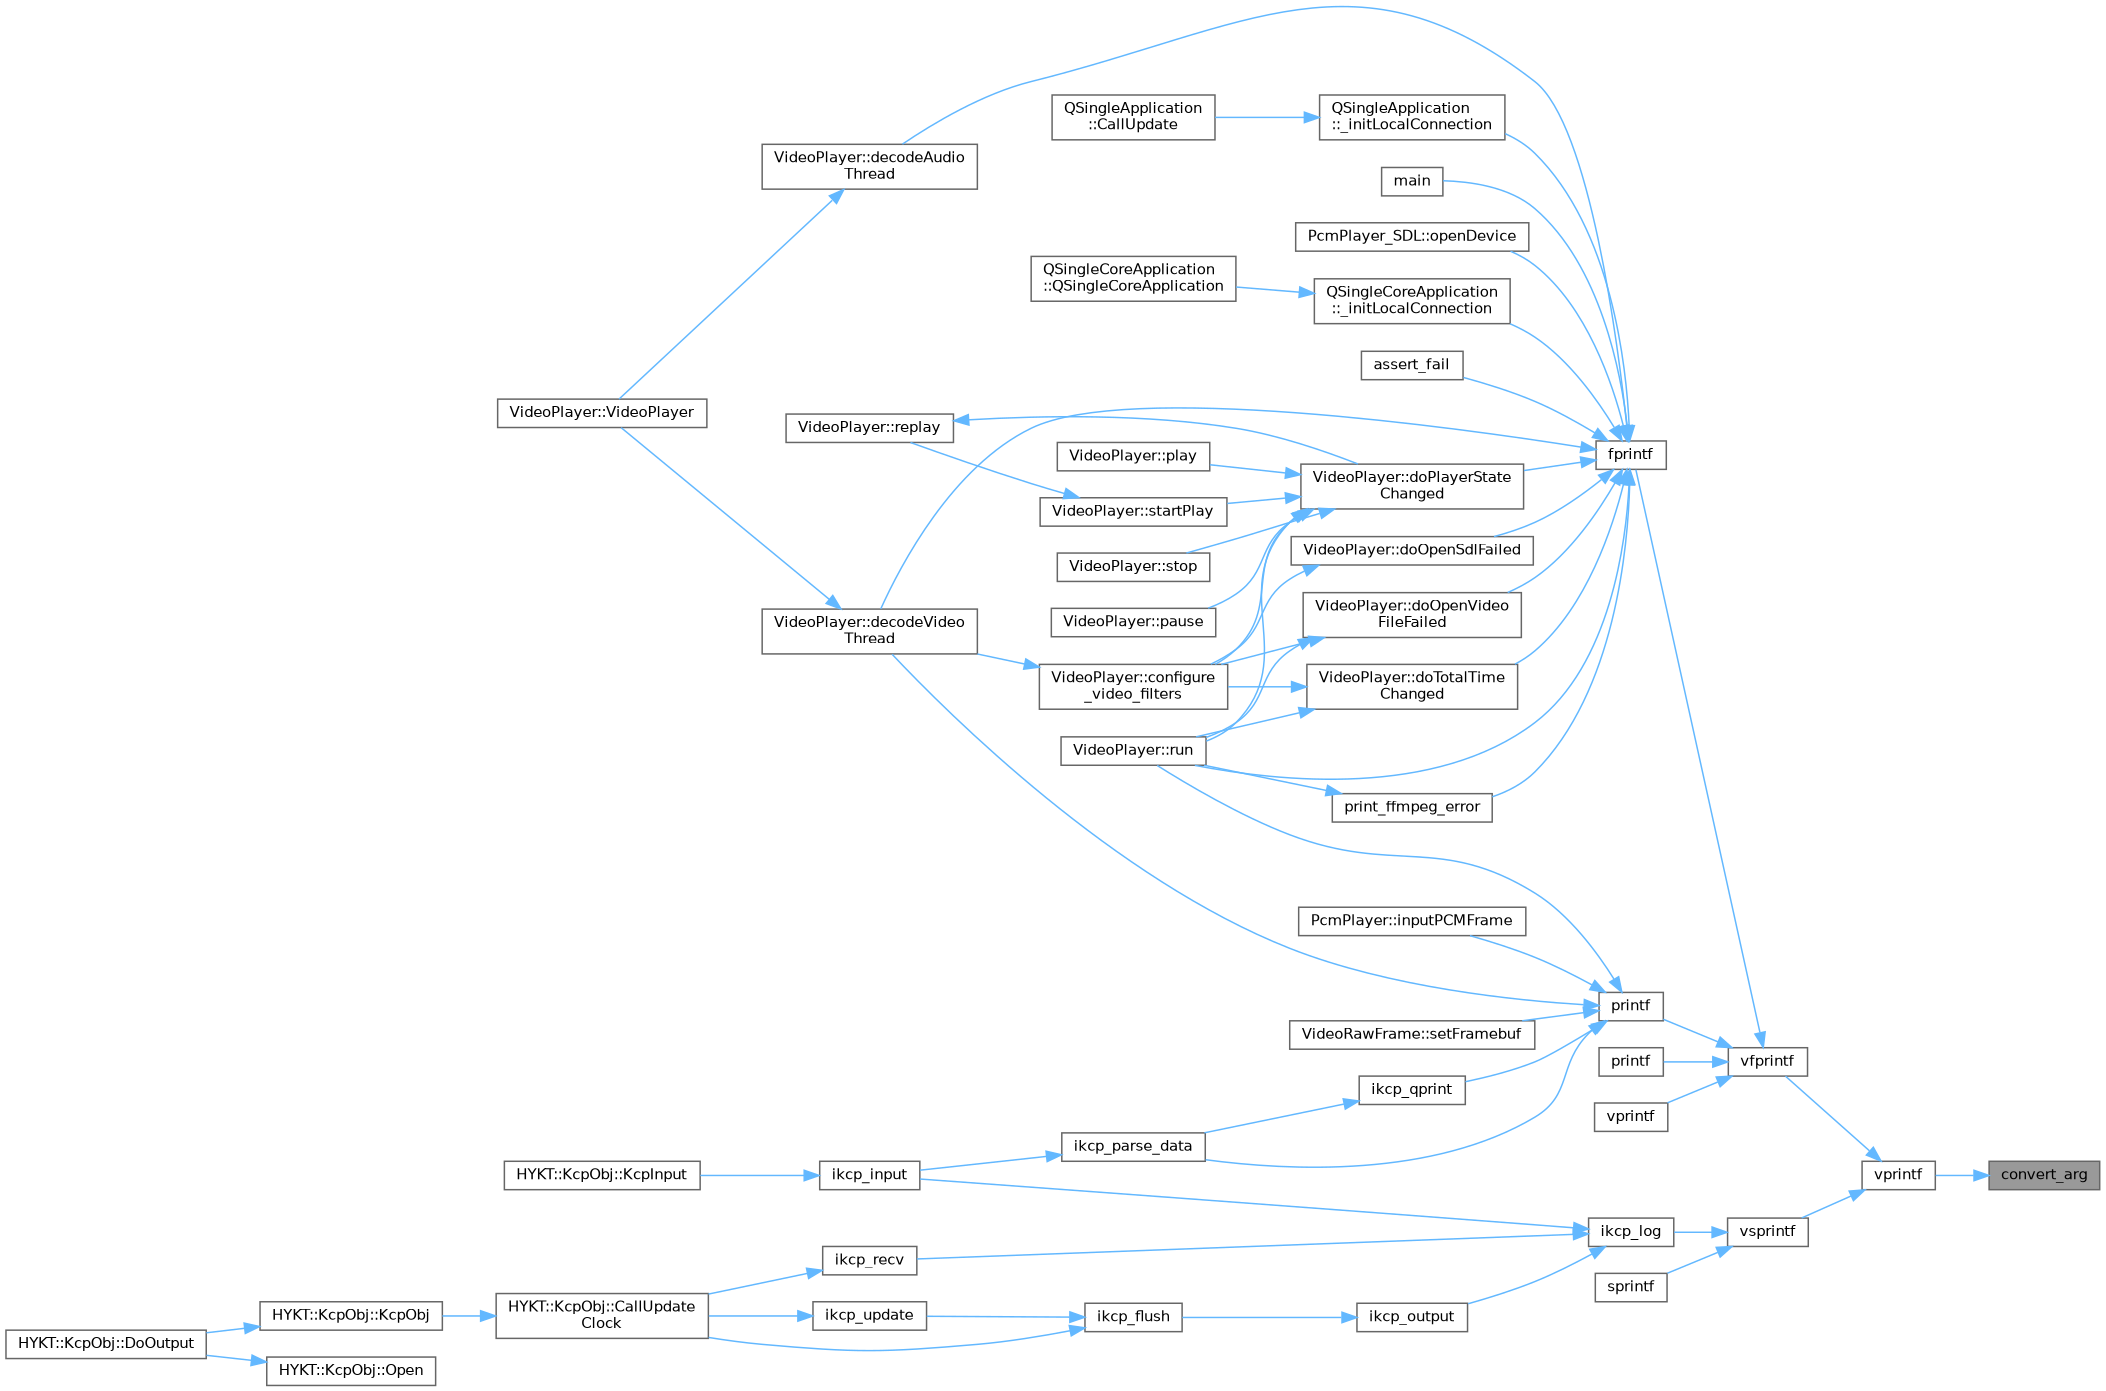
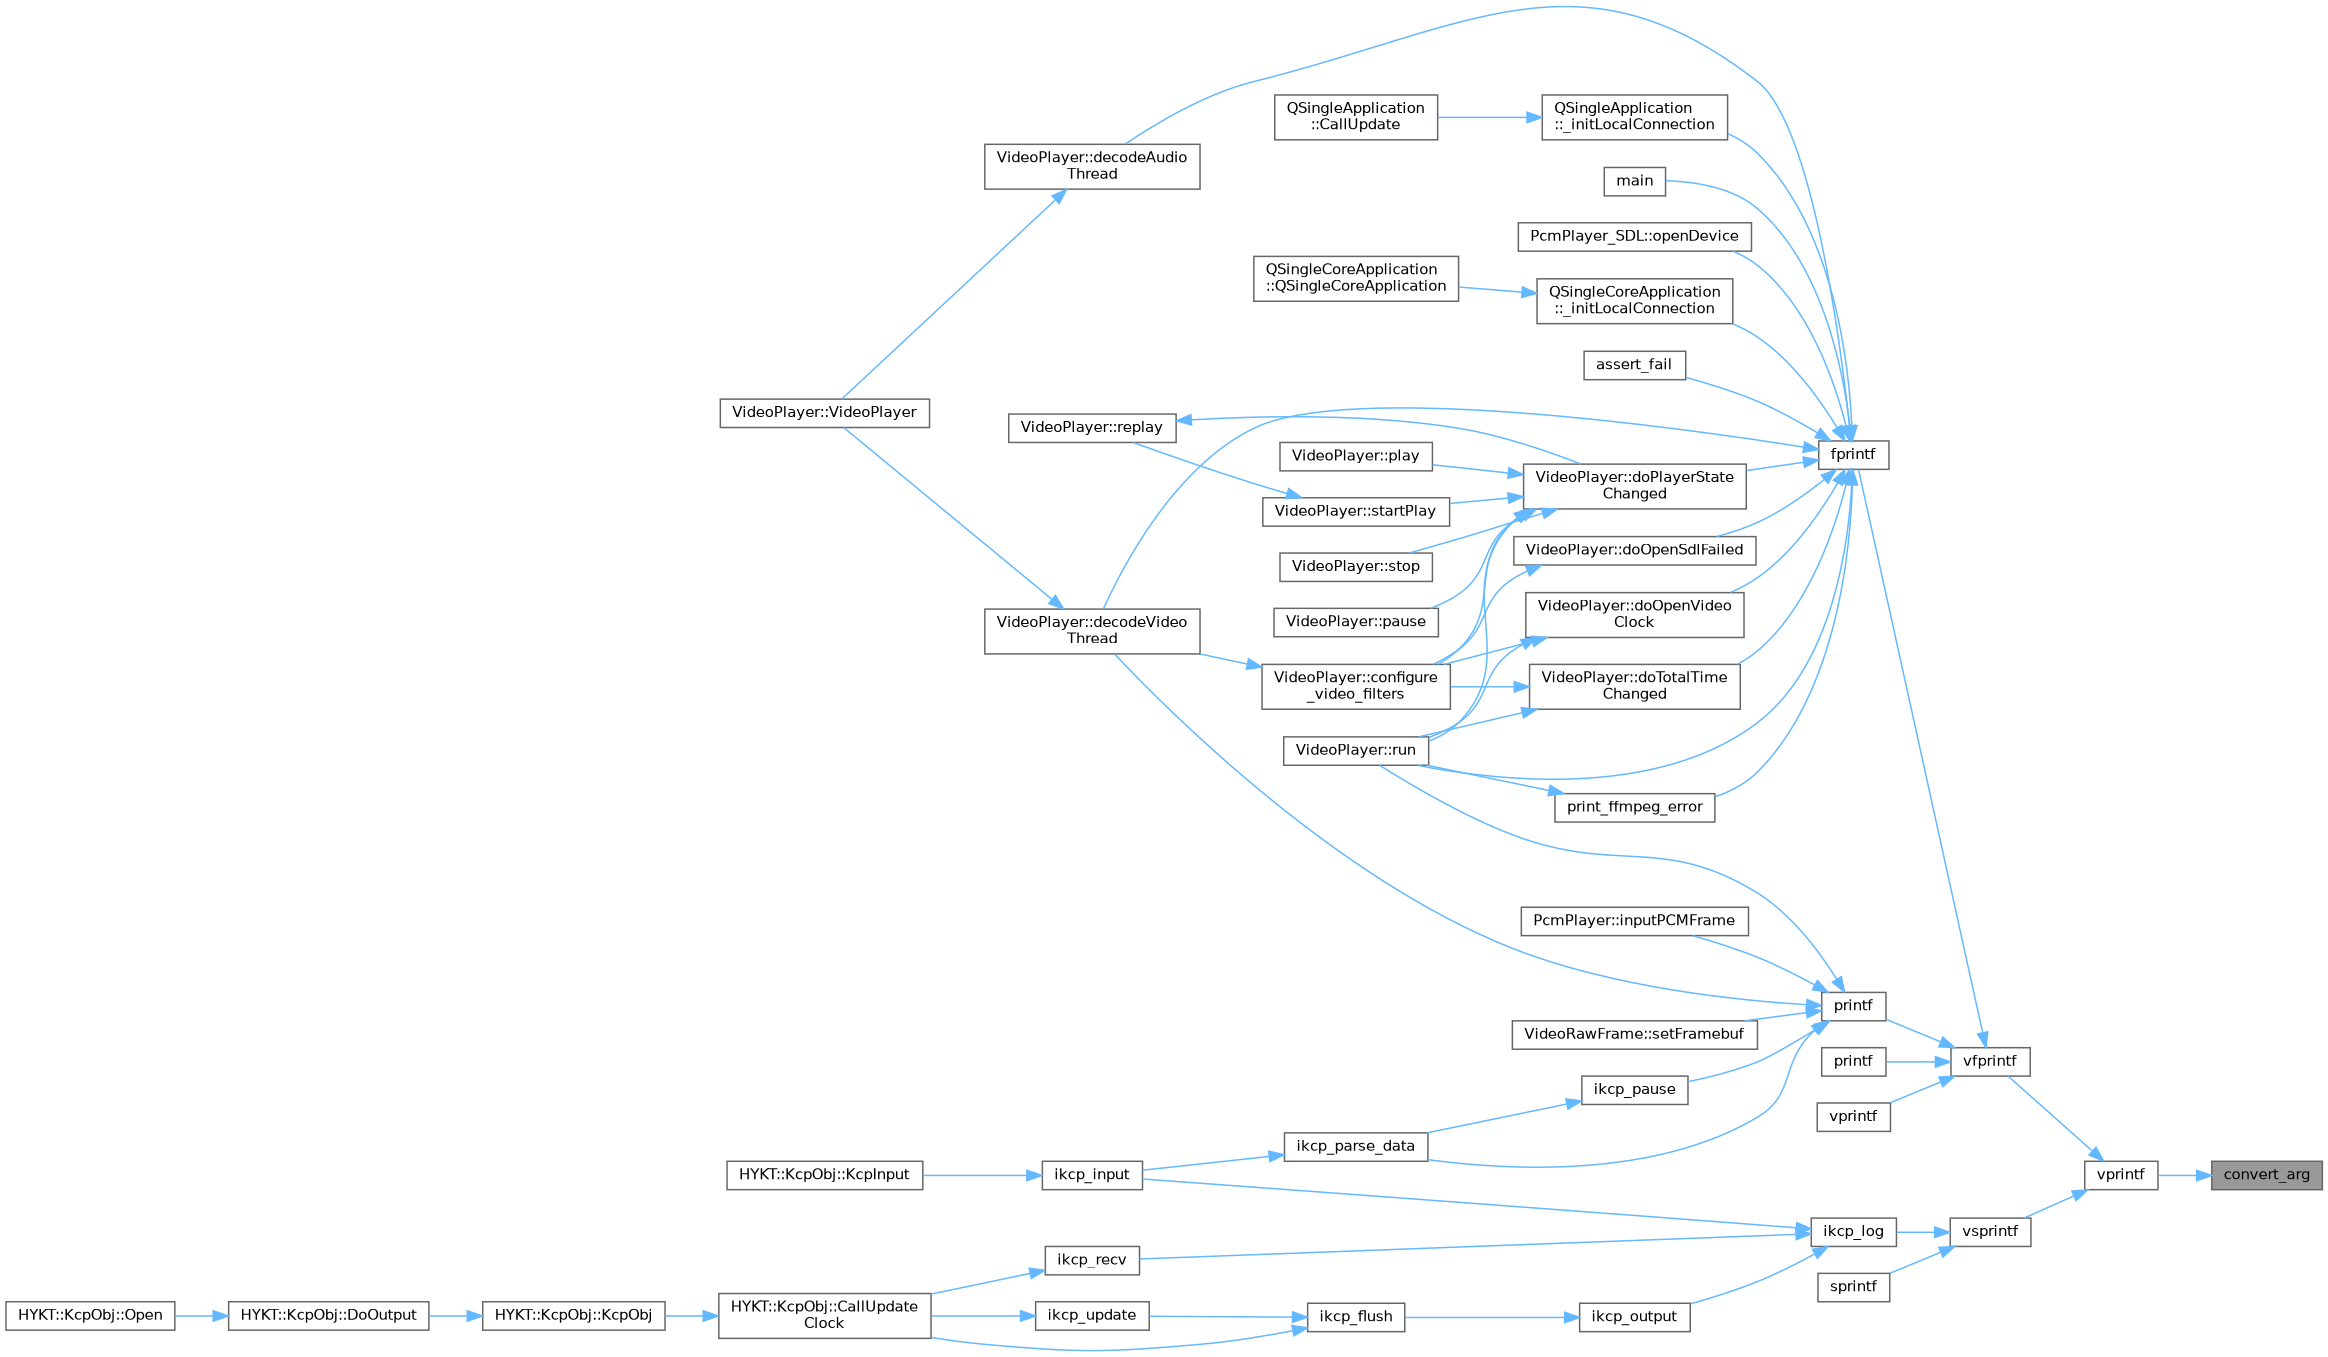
(1412, 615) -> (1635, 615)
(1412, 1090) -> (1635, 1090)
(229, 1358) -> (194, 1316)
